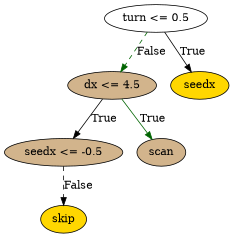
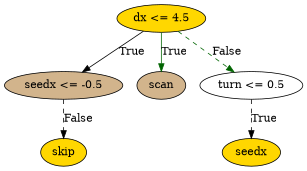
(136, 49) -> (203, 49)
(176, 49) -> (251, 115)
(112, 85) -> (161, 18)
